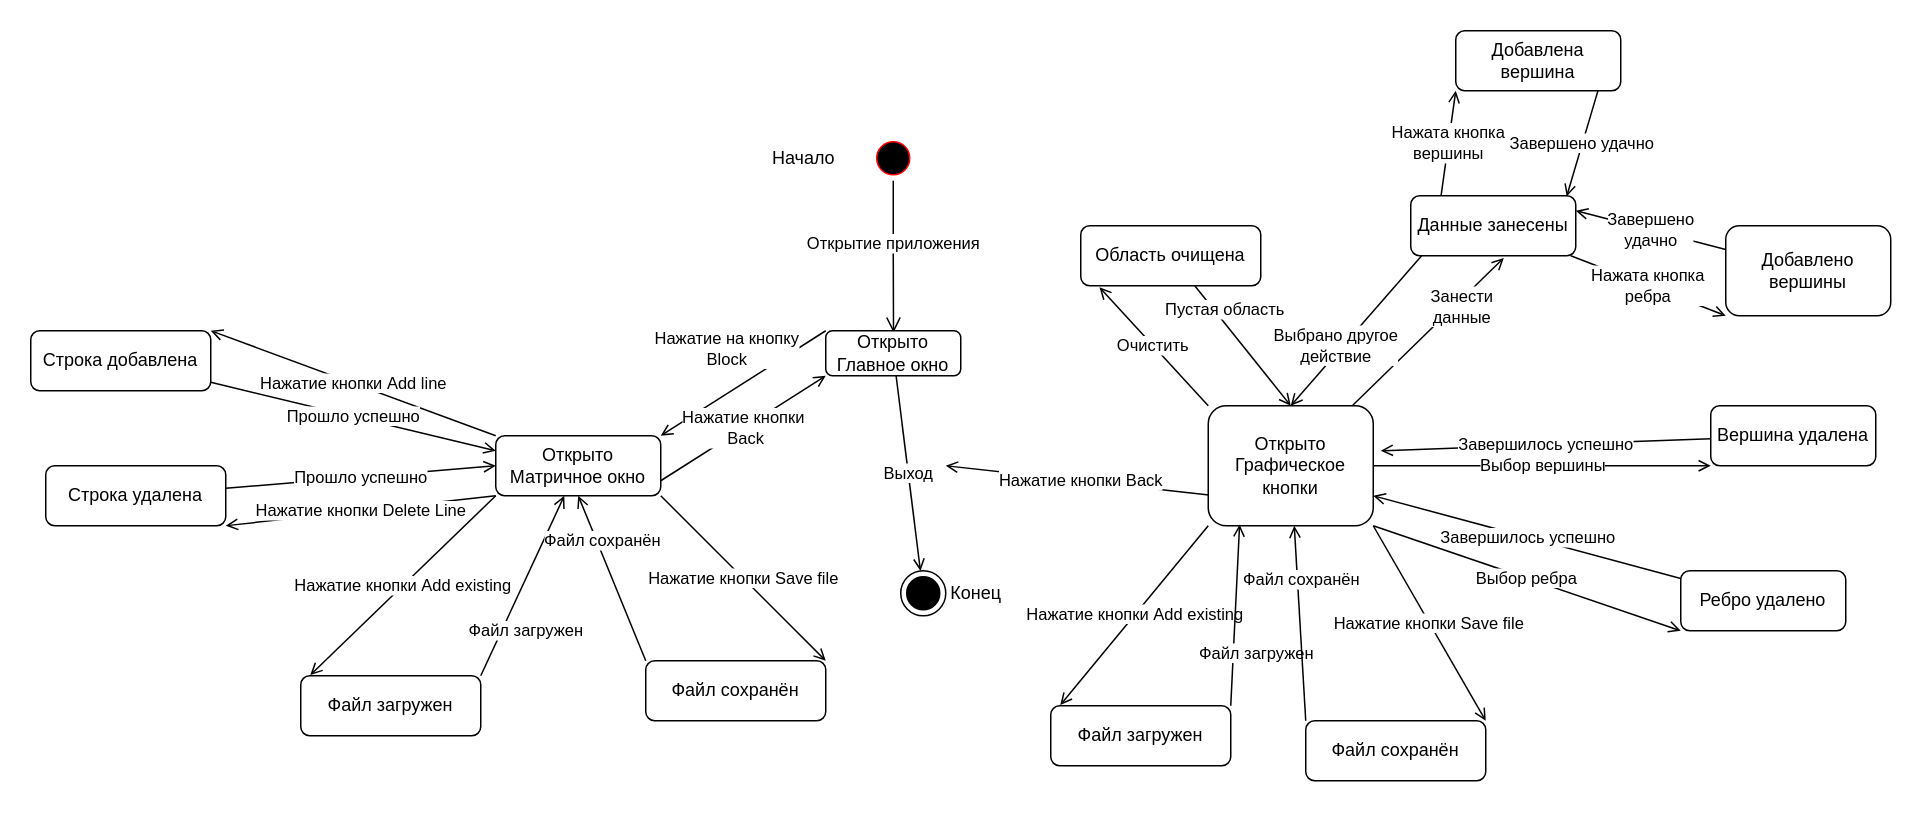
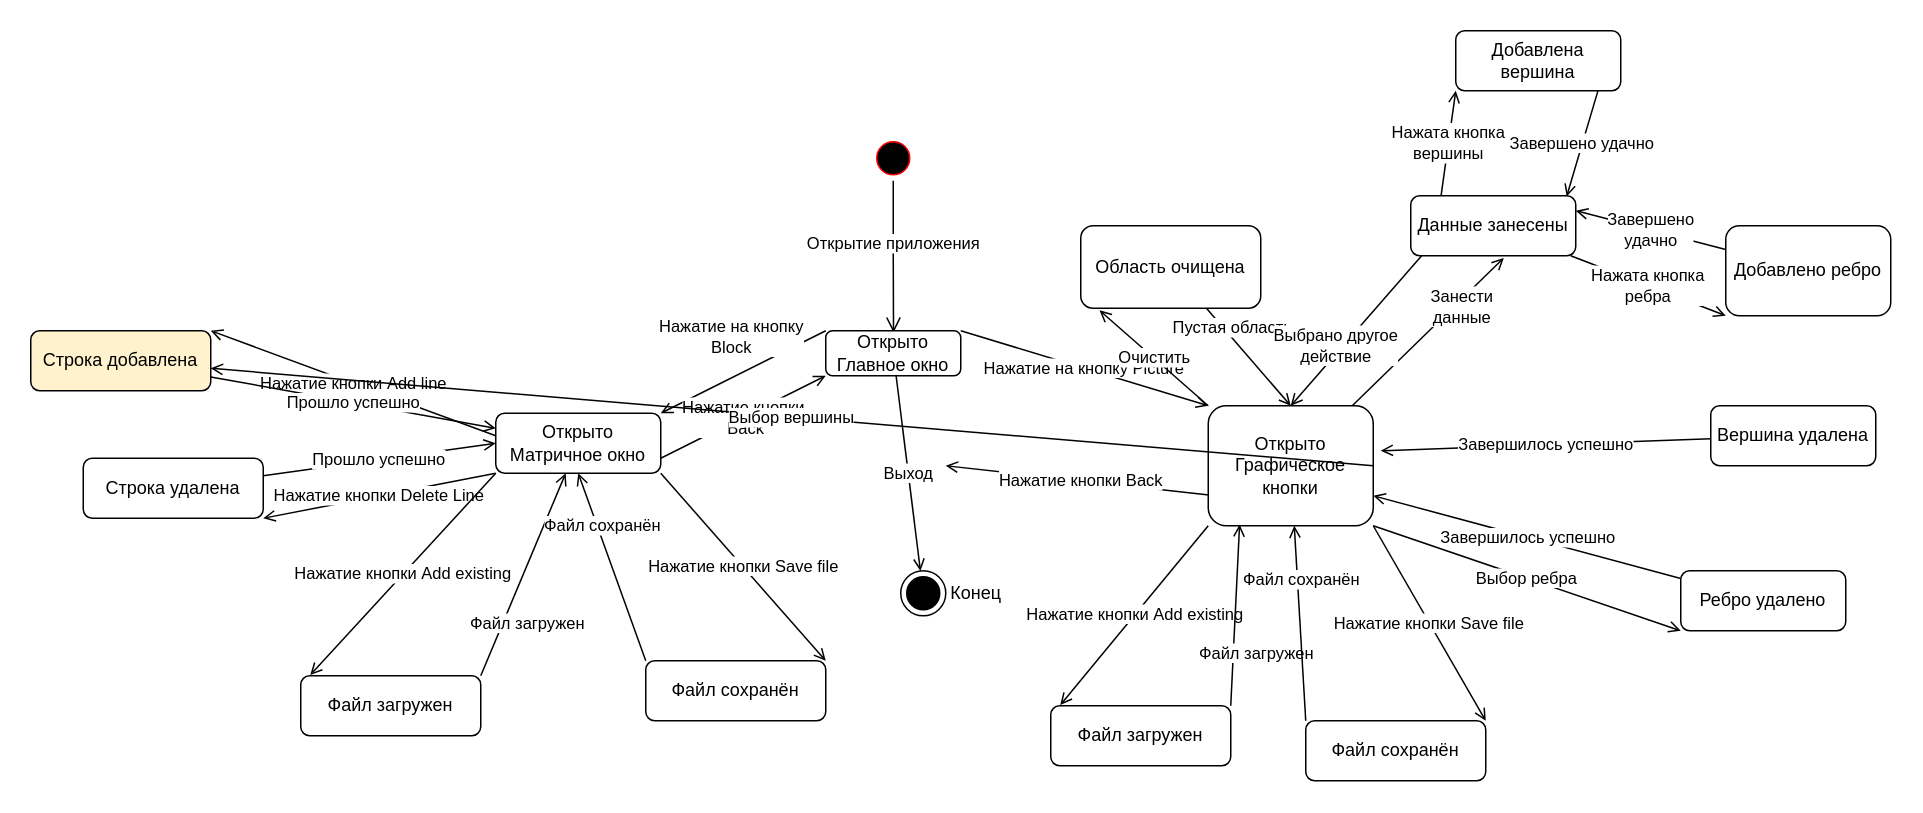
(803, 158) -> none
(1171, 256) -> (1171, 267)
(1808, 271) -> (1808, 271)
(121, 361) -> (121, 361)
none -> (1135, 384)
(578, 466) -> (578, 443)
(1540, 466) -> (1024, 437)
(136, 496) -> (173, 488)
